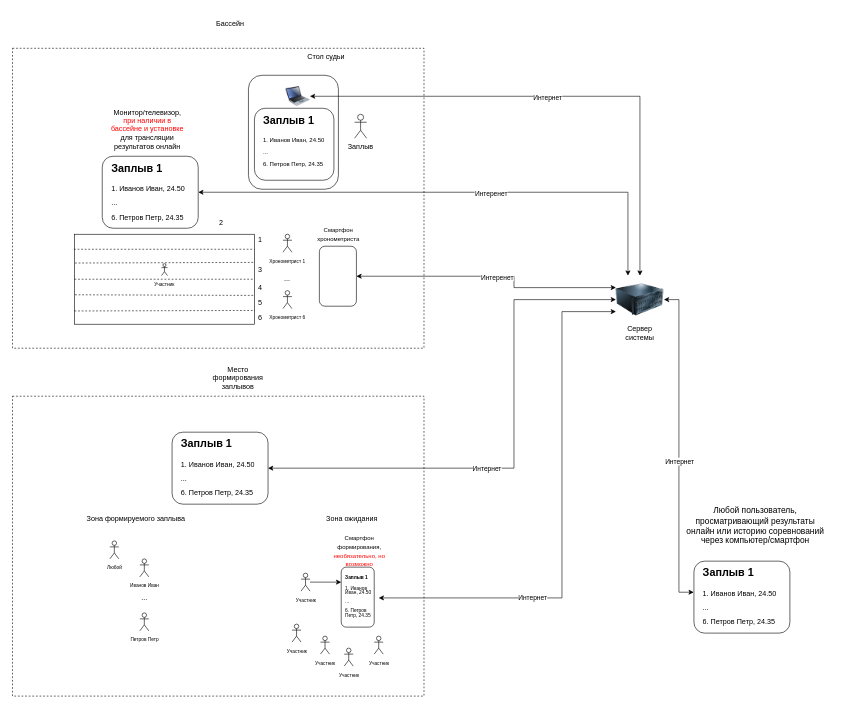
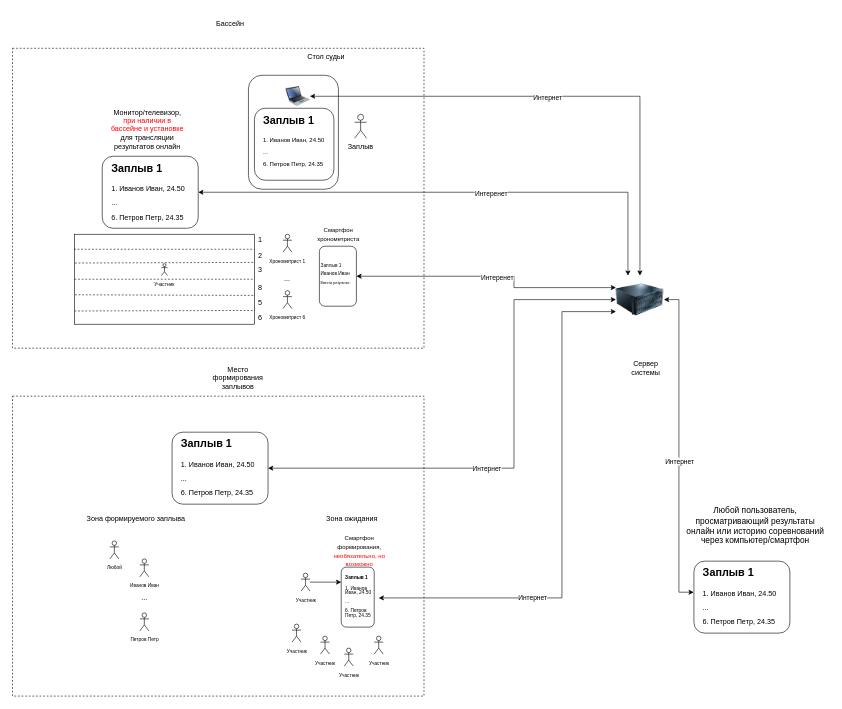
(221, 223) -> (260, 256)
none -> (338, 273)
(260, 288) -> (260, 288)
(640, 333) -> (646, 369)
